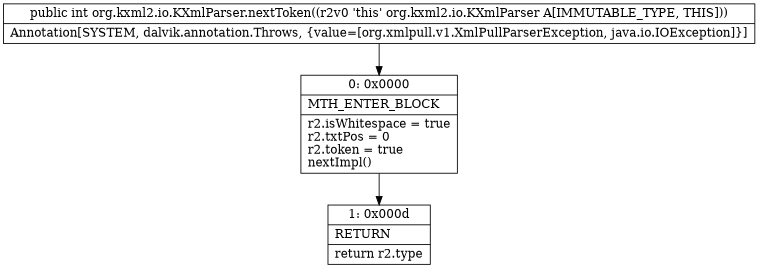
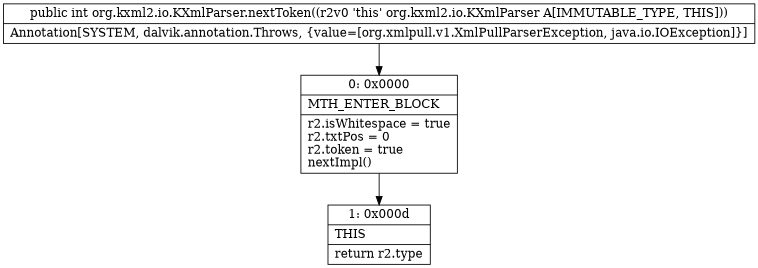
(363, 234) -> (351, 234)
